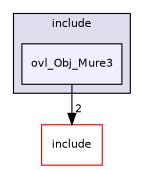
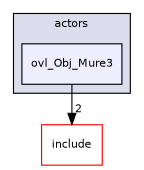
(72, 24) -> (72, 24)
